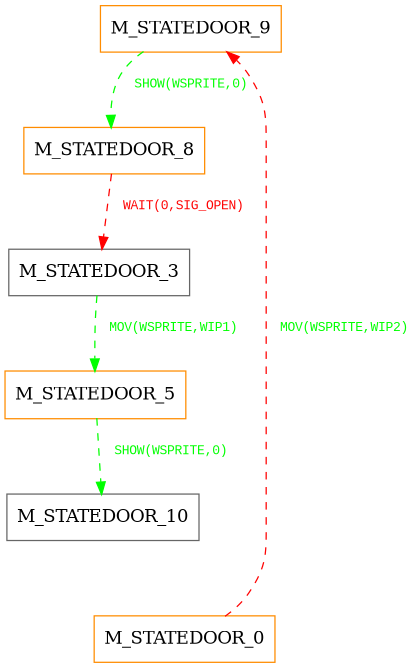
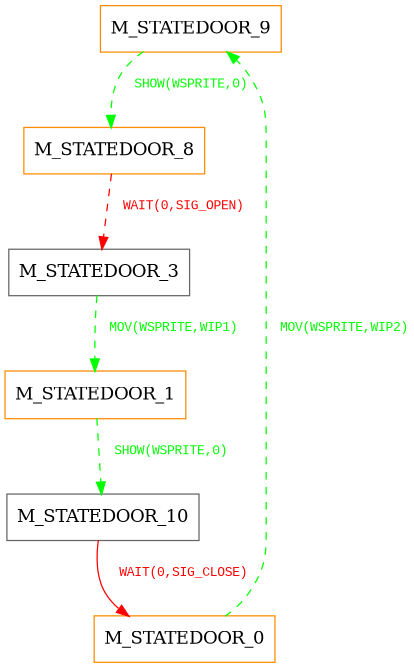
(266, 341) -> (266, 341)
(95, 395) -> (95, 395)
none -> (99, 577)
